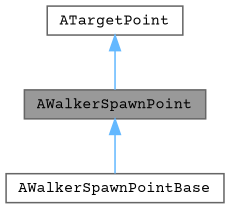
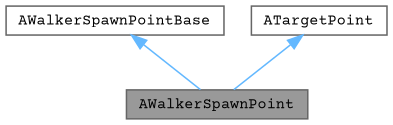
(115, 154) -> (172, 67)
